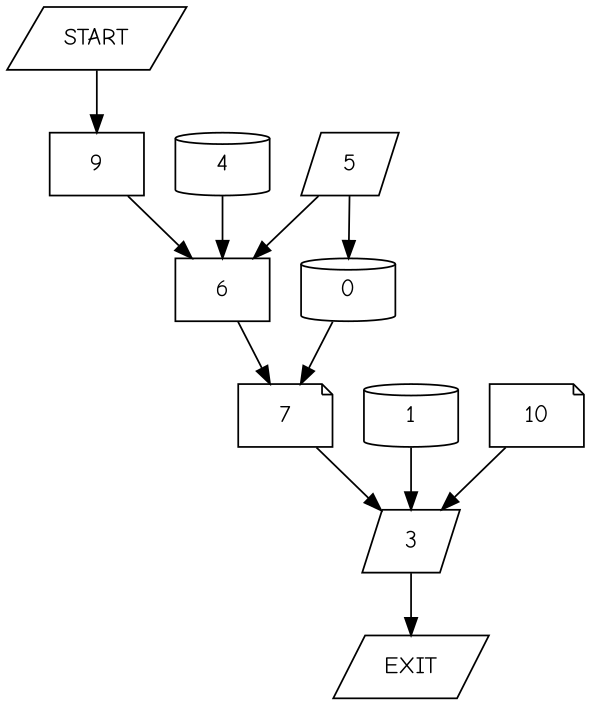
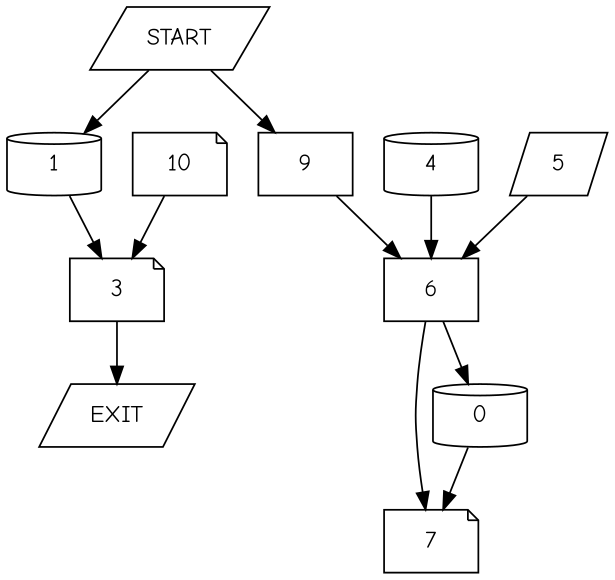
none -> (123, 95)
(349, 218) -> (452, 345)
(343, 473) -> none
(411, 541) -> (117, 290)
